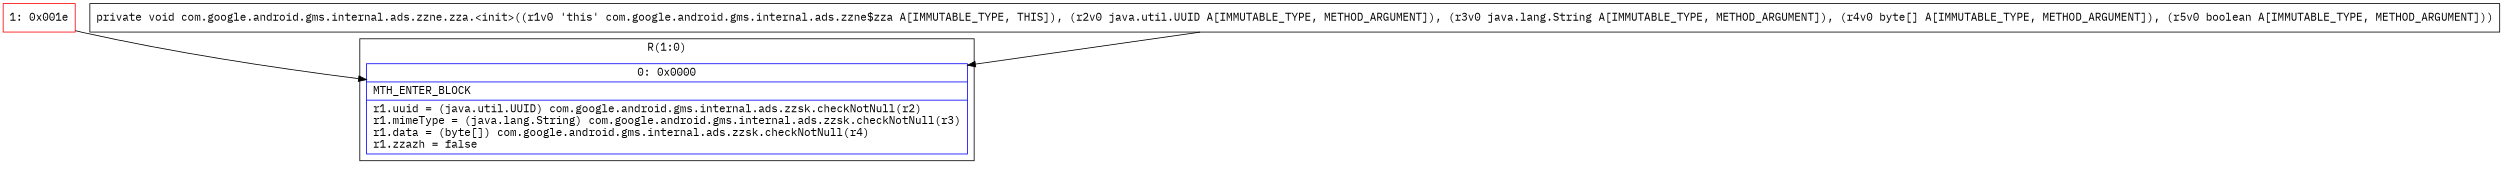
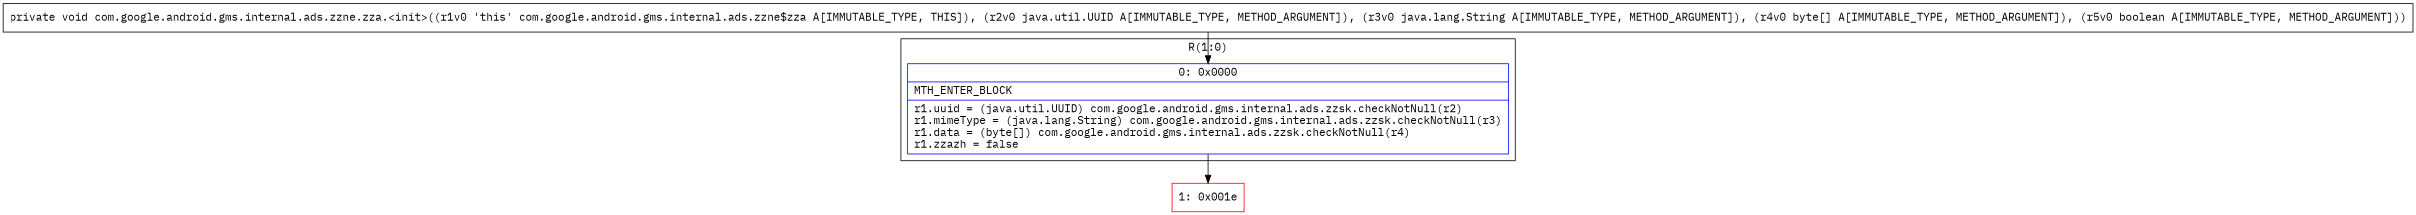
(216, 58) -> (1208, 166)
